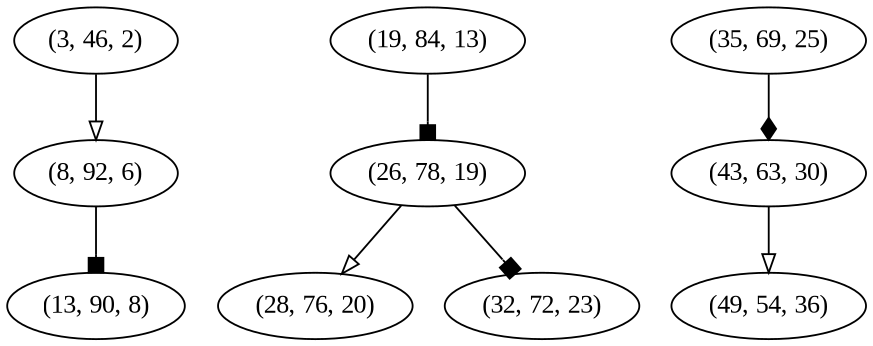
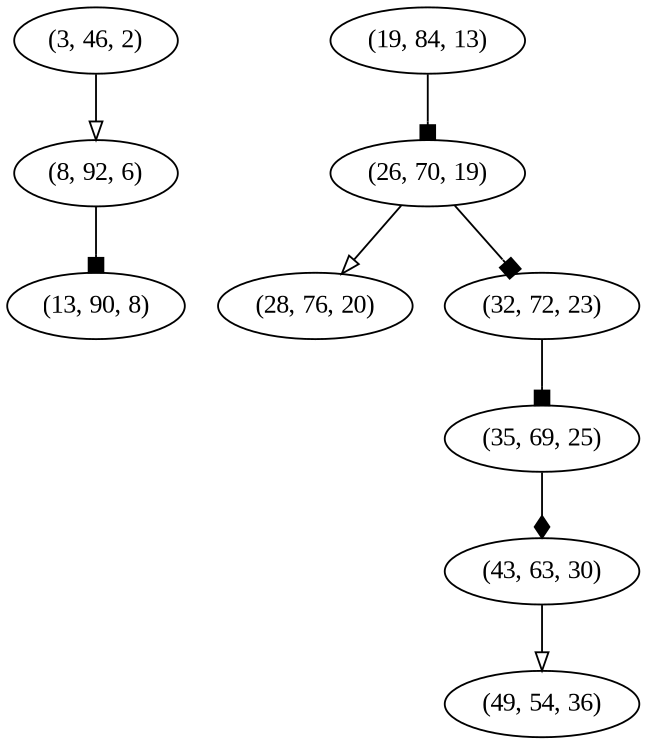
(428, 173) -> (428, 173)
none -> (542, 363)
